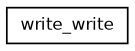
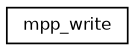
(67, 26) -> (67, 26)
